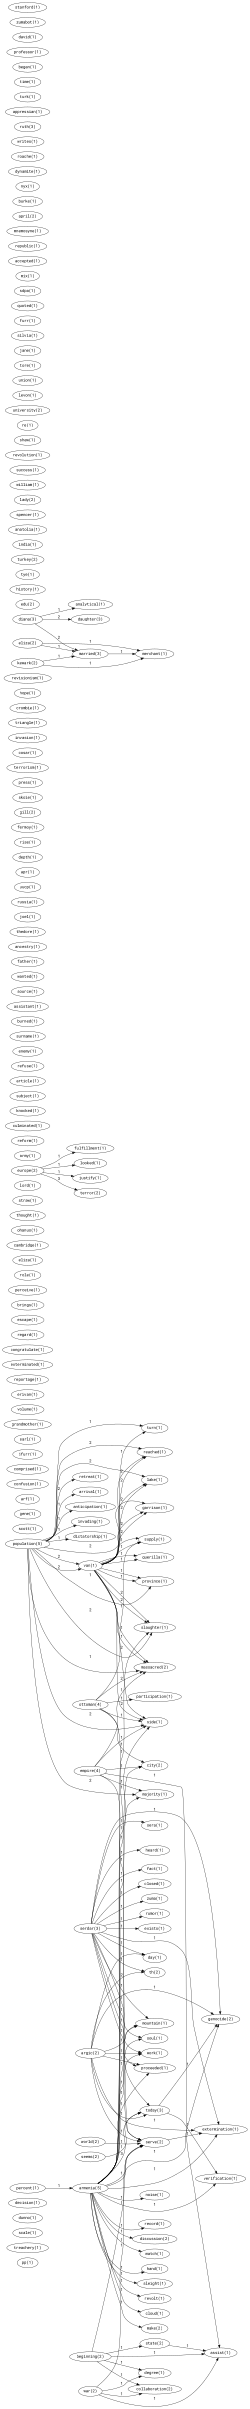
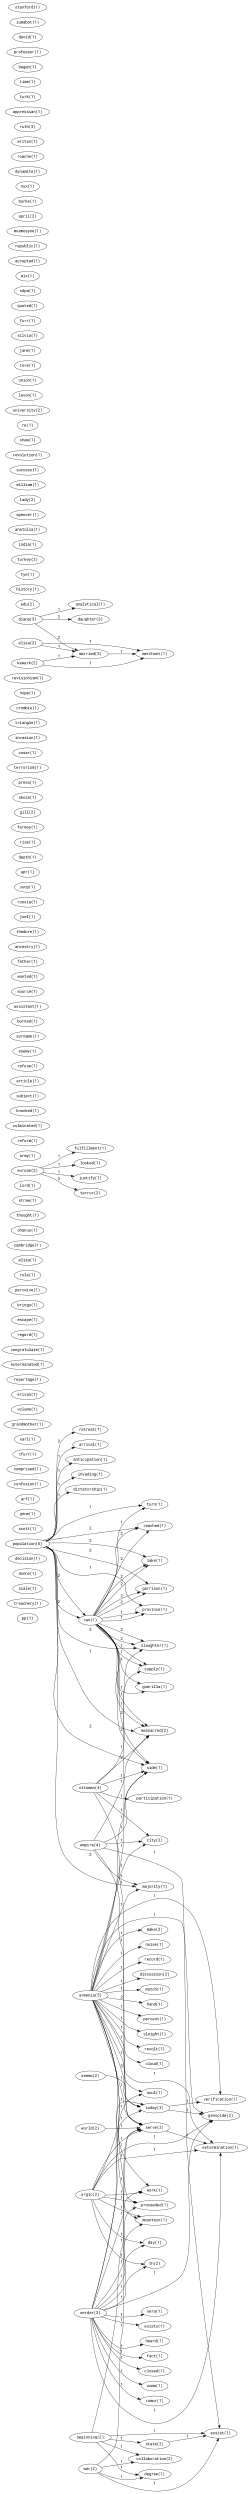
(122, 1975) -> (122, 2255)
(58, 2188) -> (119, 2008)
(122, 2268) -> (122, 1998)
